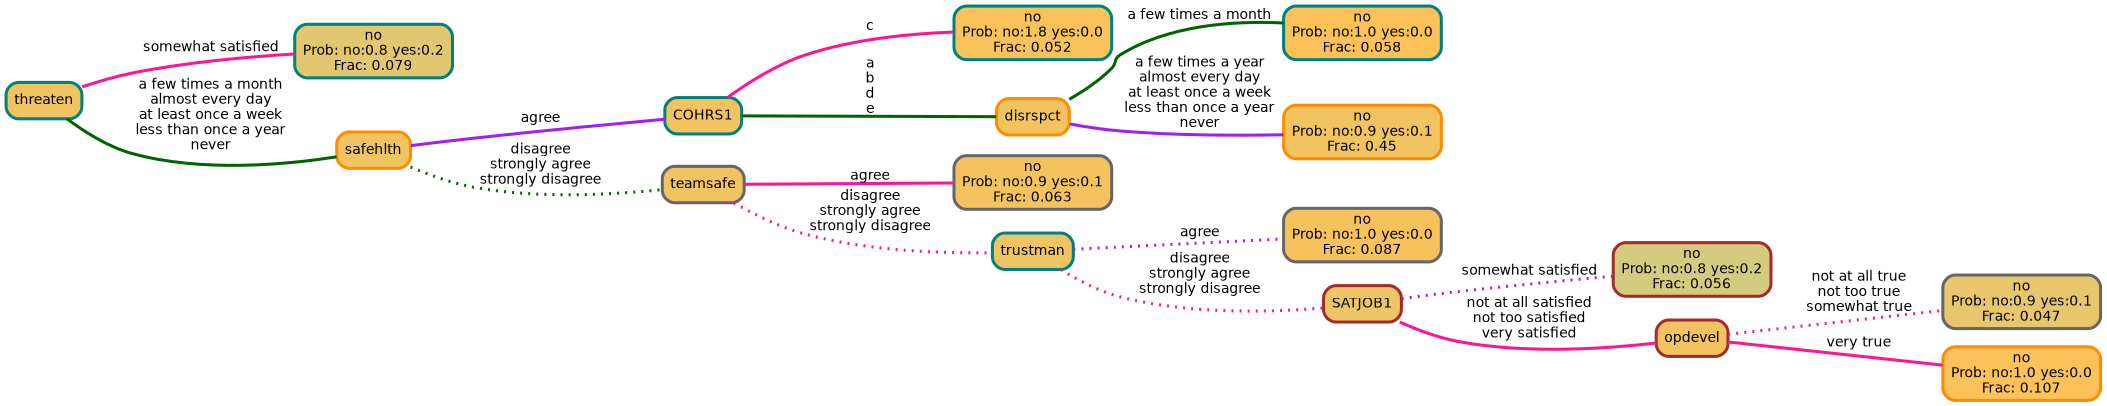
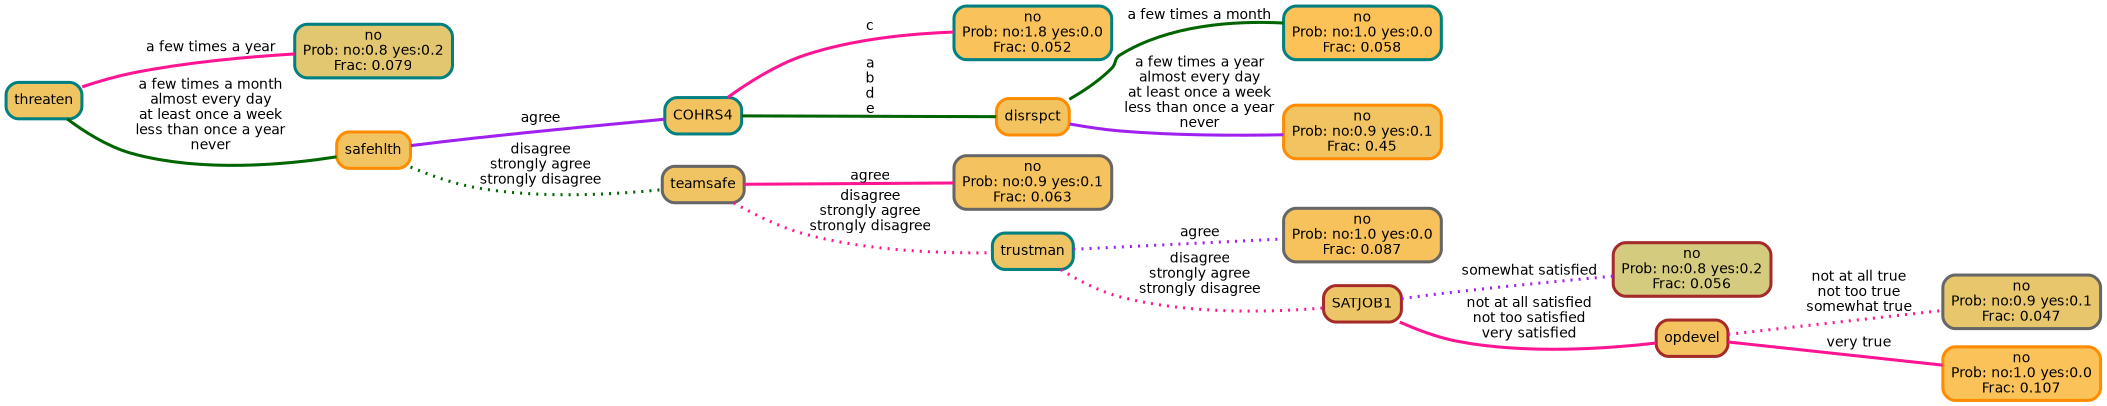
(209, 48) -> (209, 48)
(703, 116) -> (703, 116)
